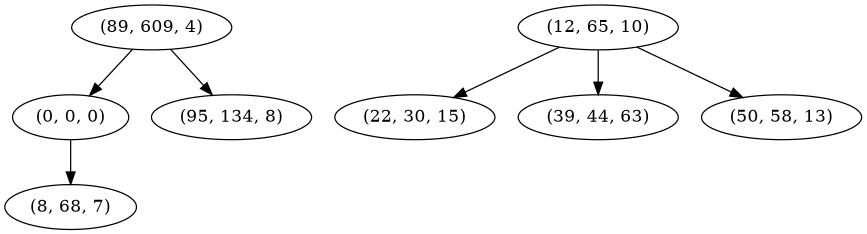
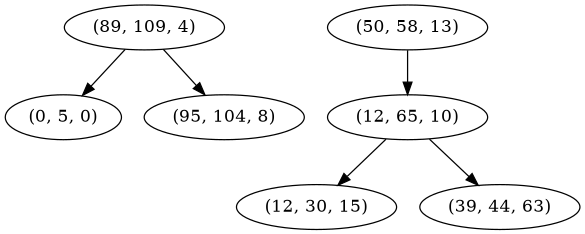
(152, 27) -> (144, 27)
(684, 70) -> (408, 66)
(71, 117) -> (63, 117)
(232, 117) -> (224, 117)
(415, 117) -> (317, 207)
(71, 207) -> none
